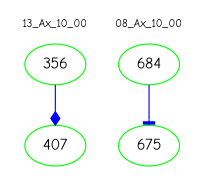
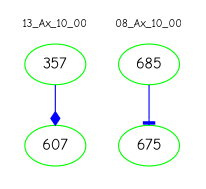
(55, 64) -> (55, 64)
(149, 64) -> (149, 64)
(55, 146) -> (55, 146)
